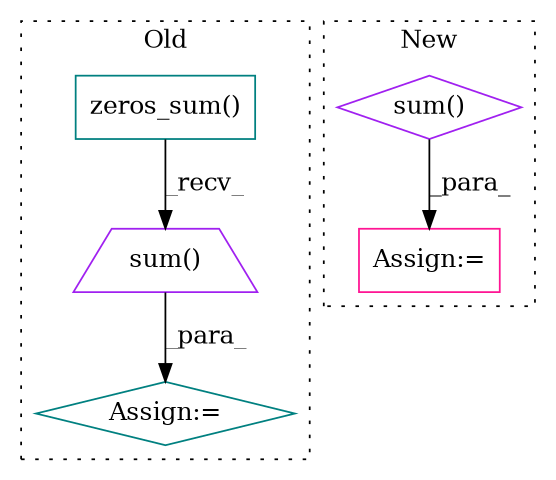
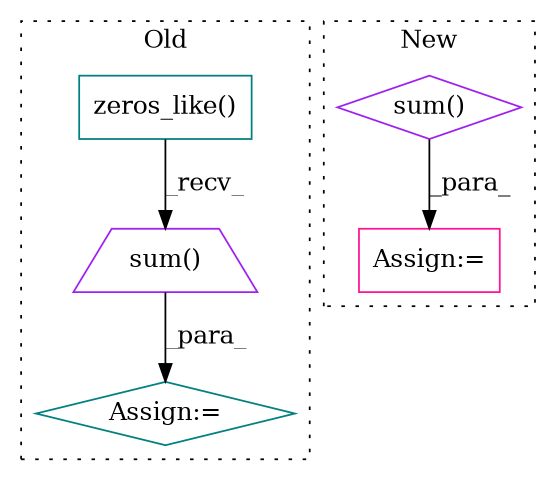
(165, 107) -> (165, 107)
